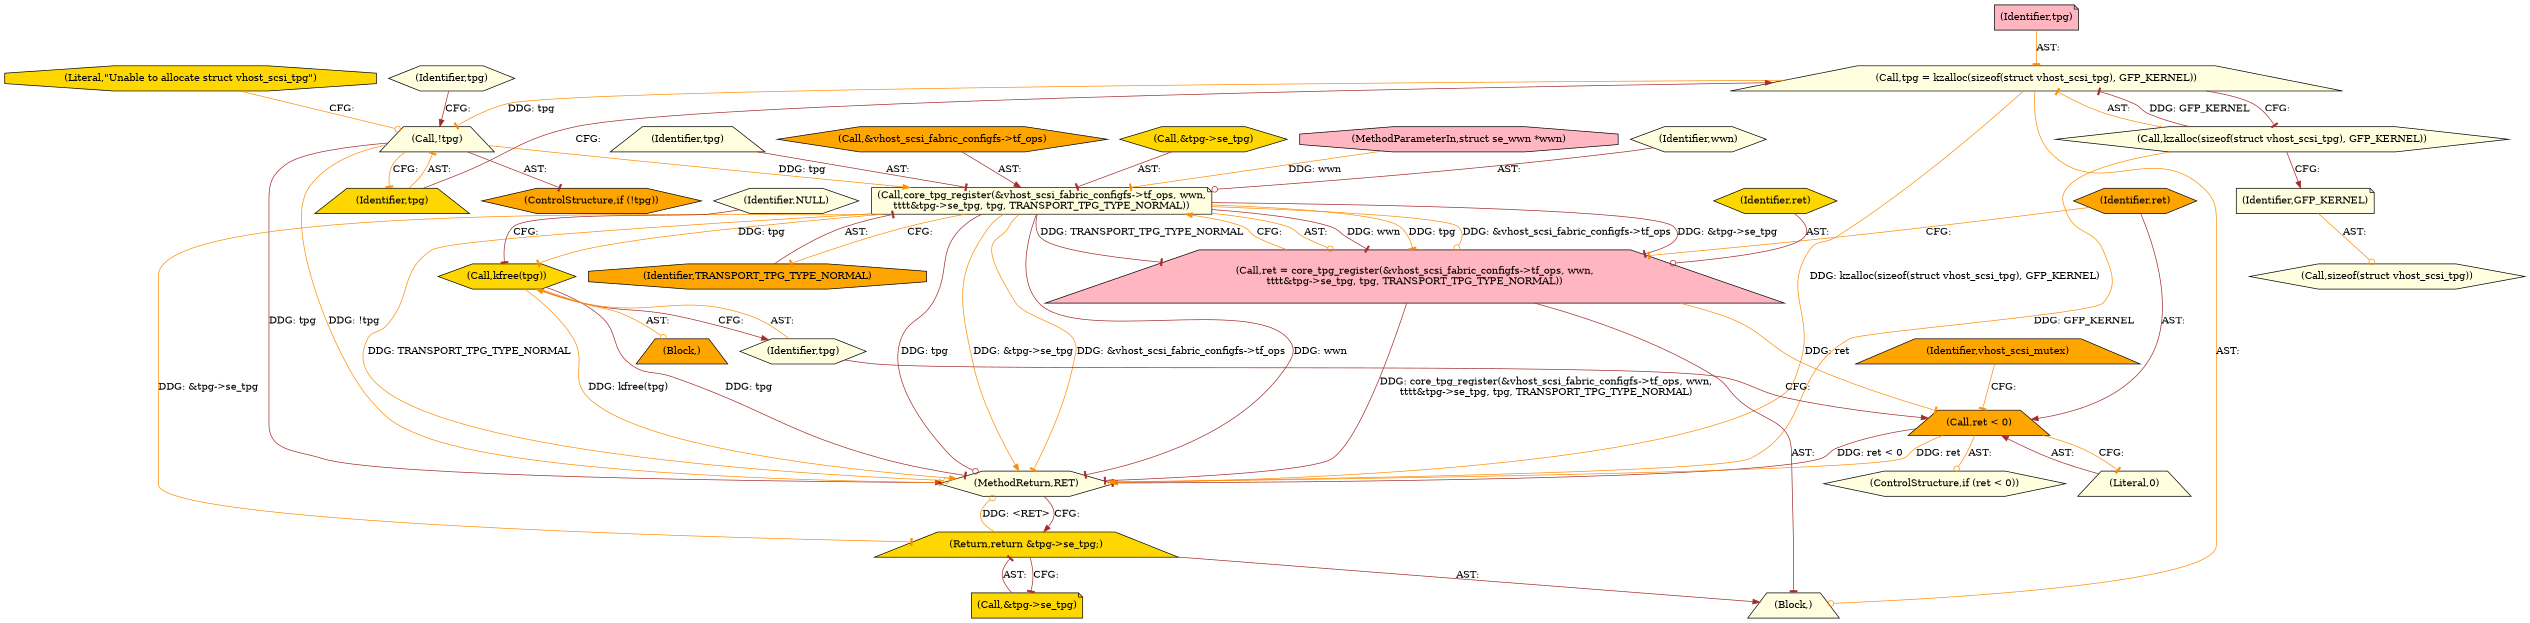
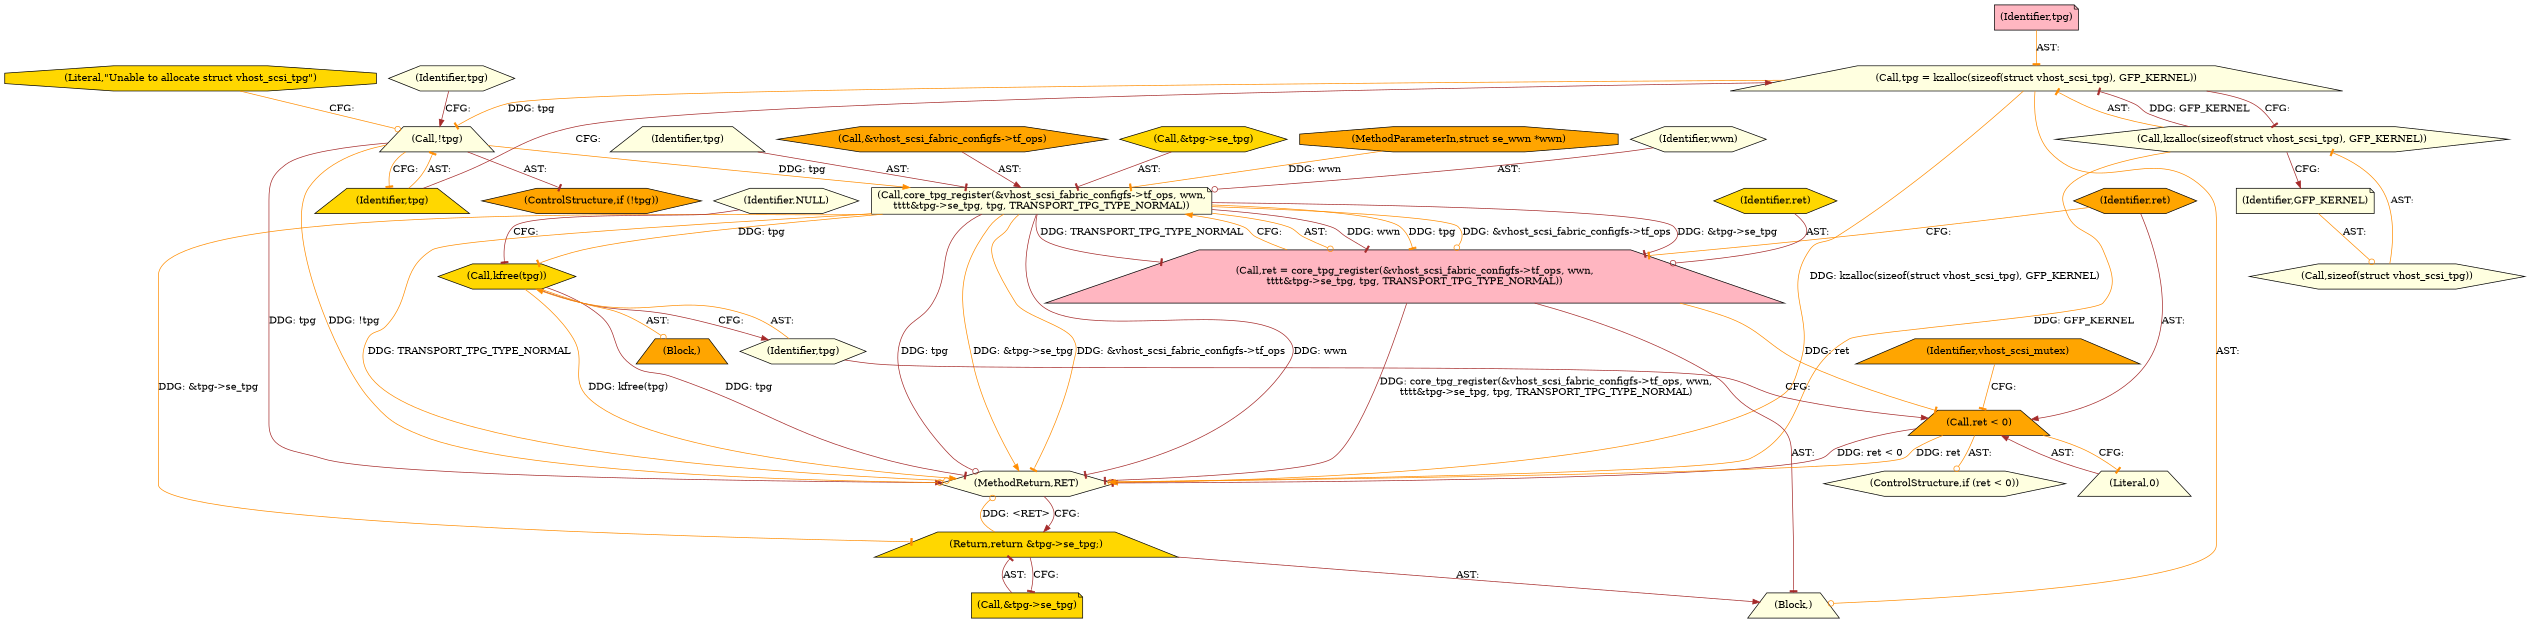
(1459, 139) -> (1459, 139)
none -> (2386, 196)
(758, 276) -> none
